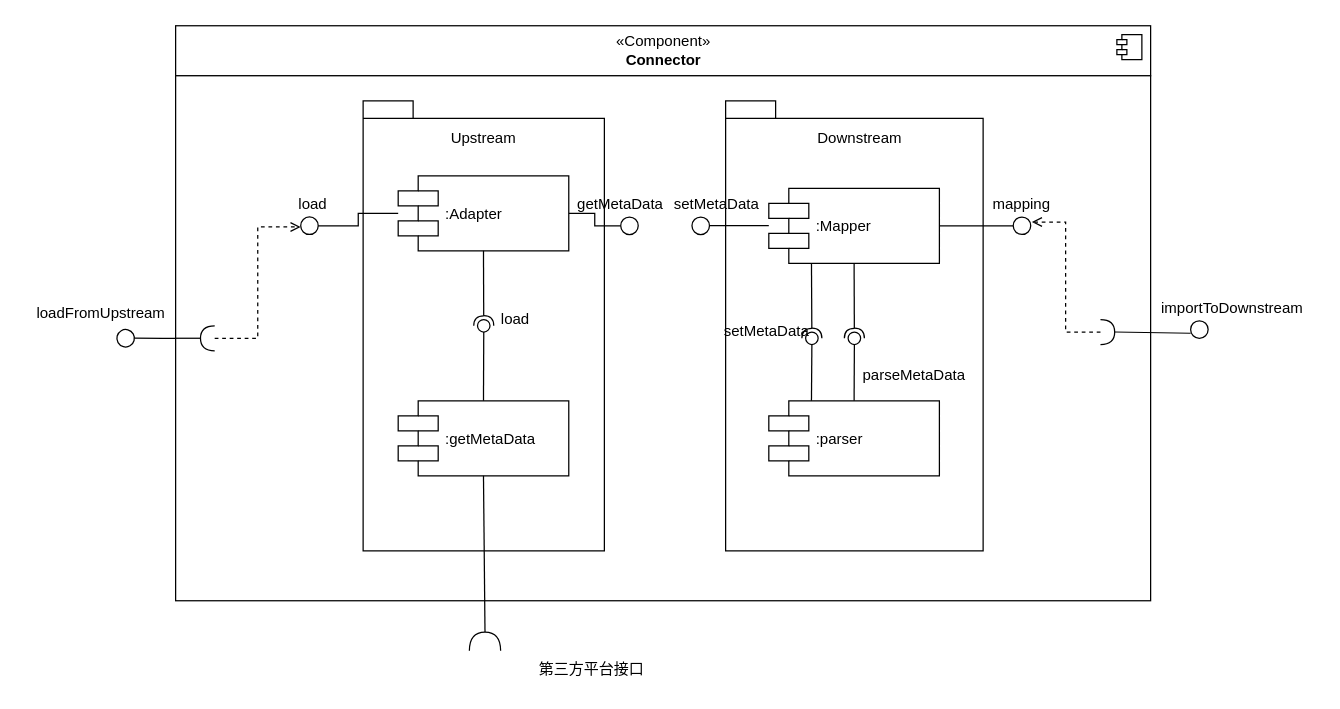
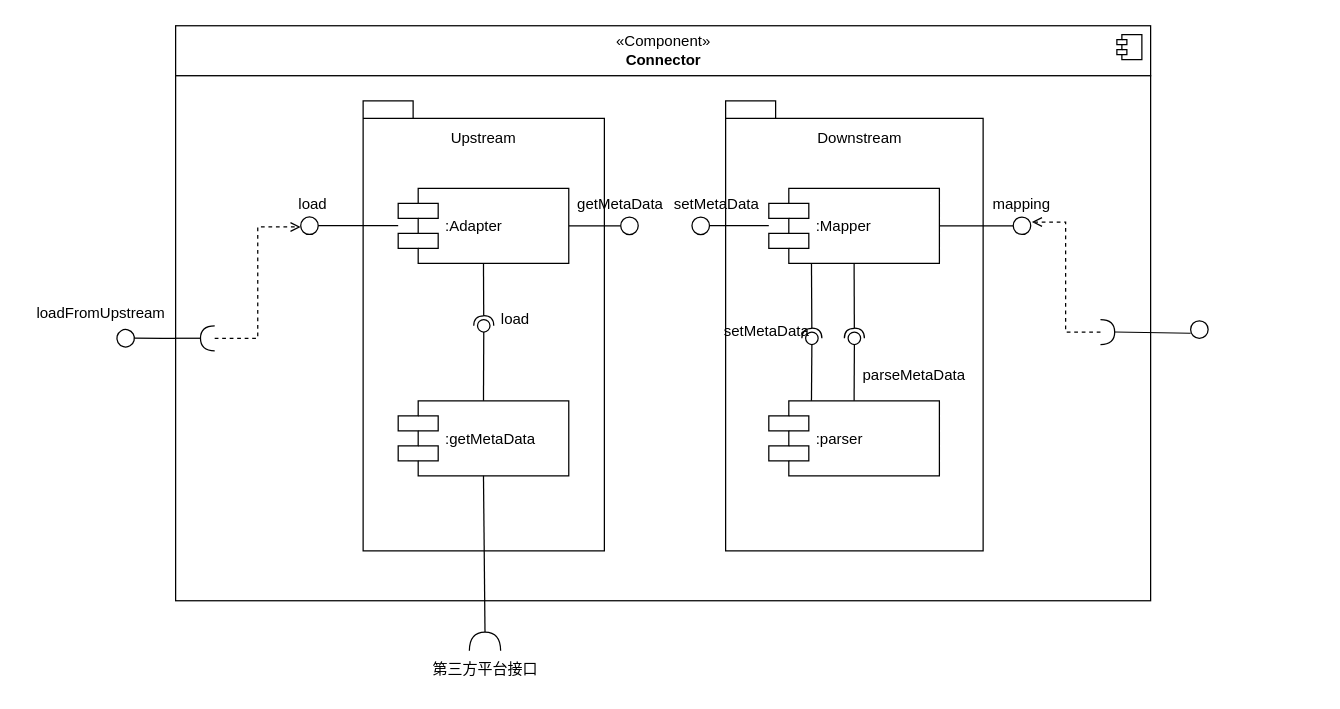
(483, 213) -> (483, 226)
(1232, 308) -> none
(591, 669) -> (485, 669)
